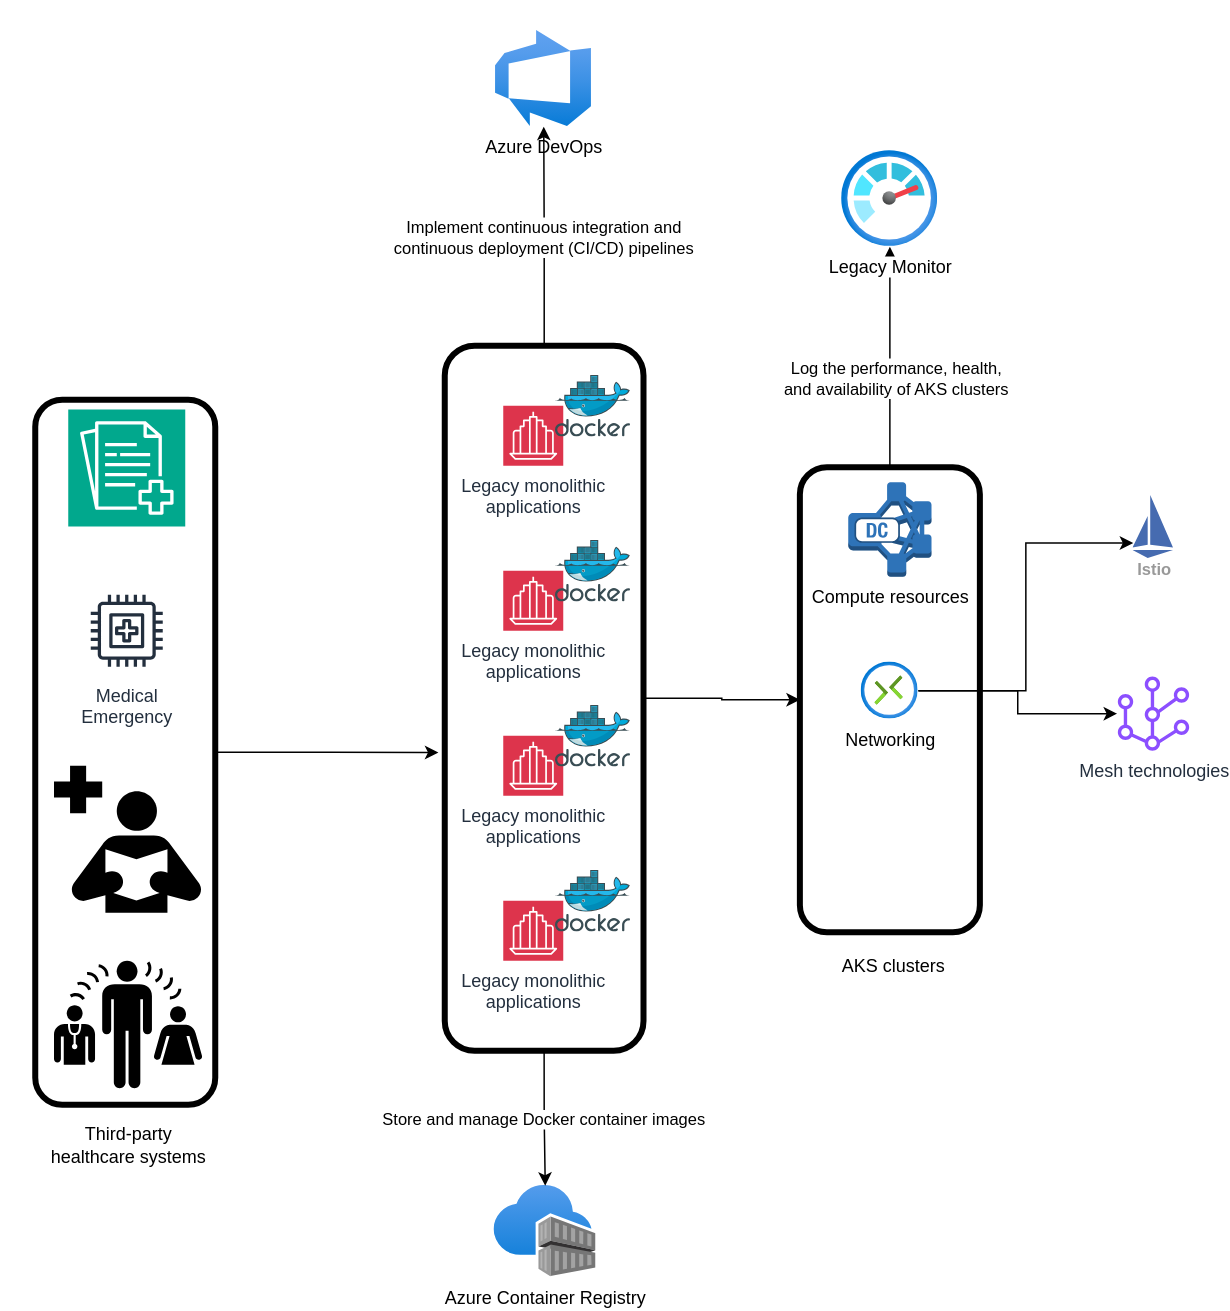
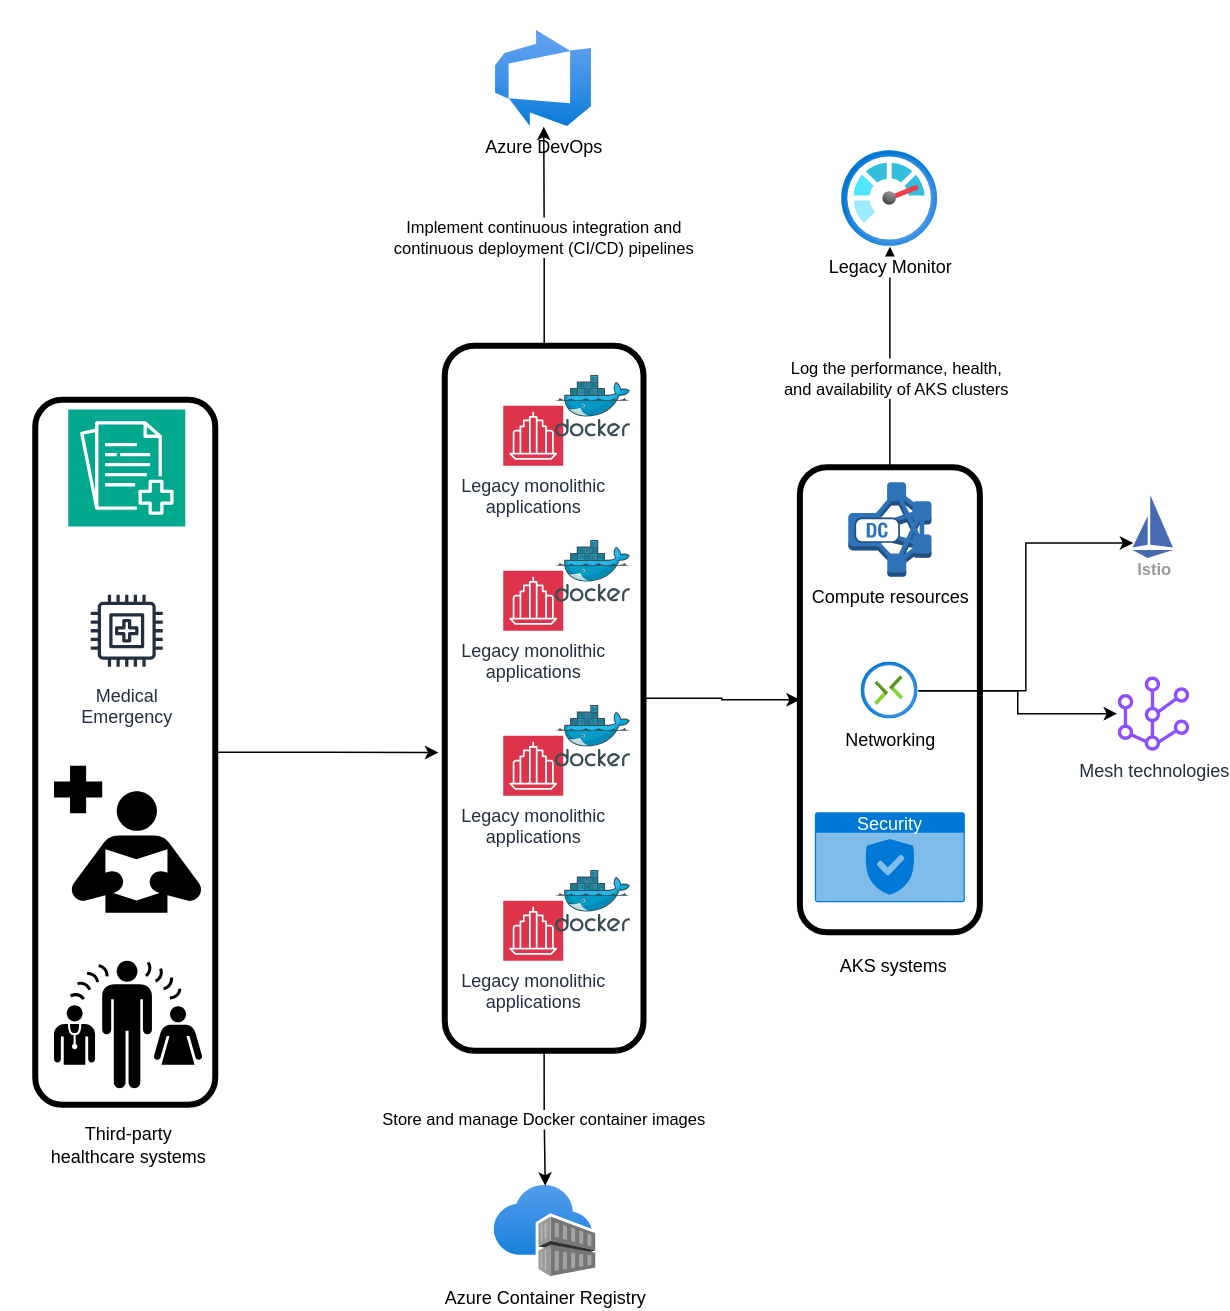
none -> (890, 857)
(894, 967) -> (894, 967)
